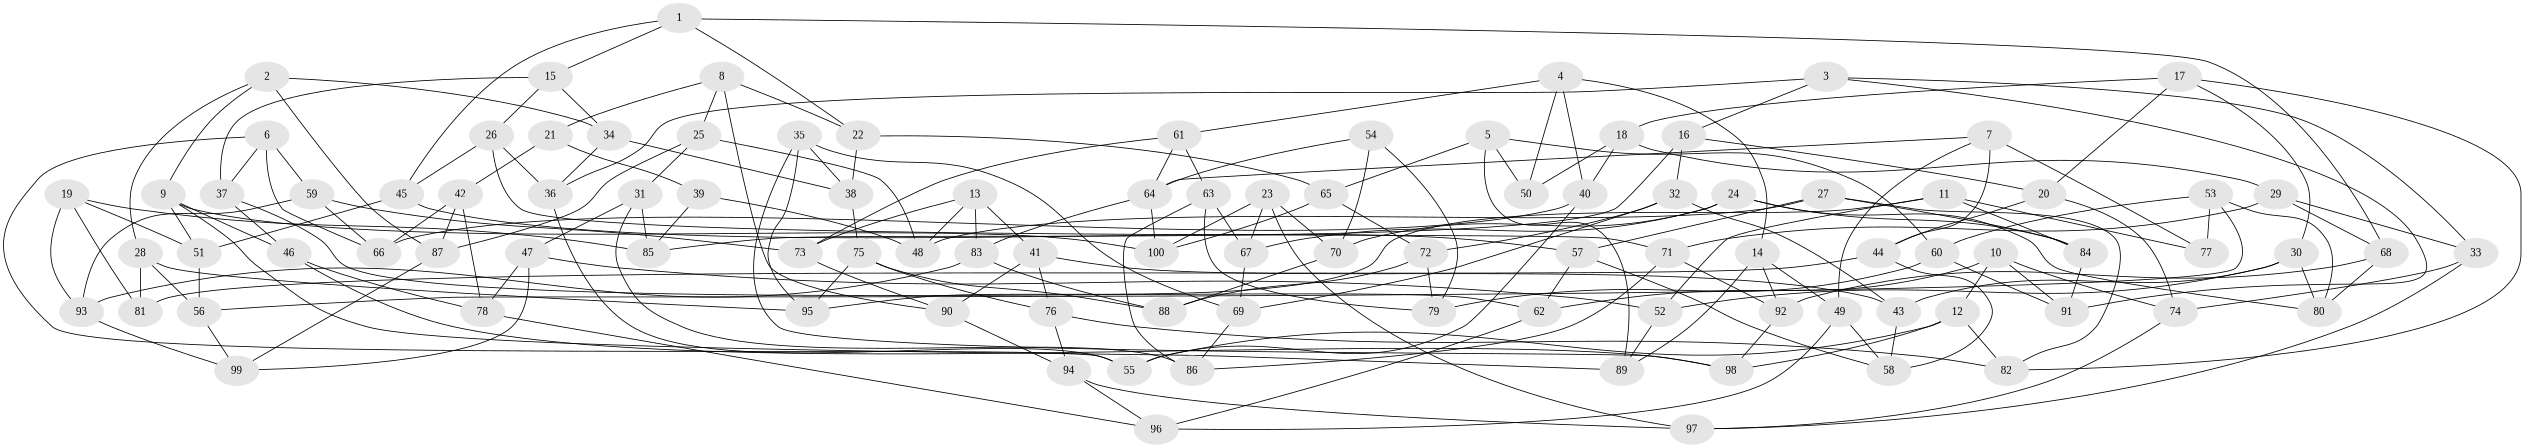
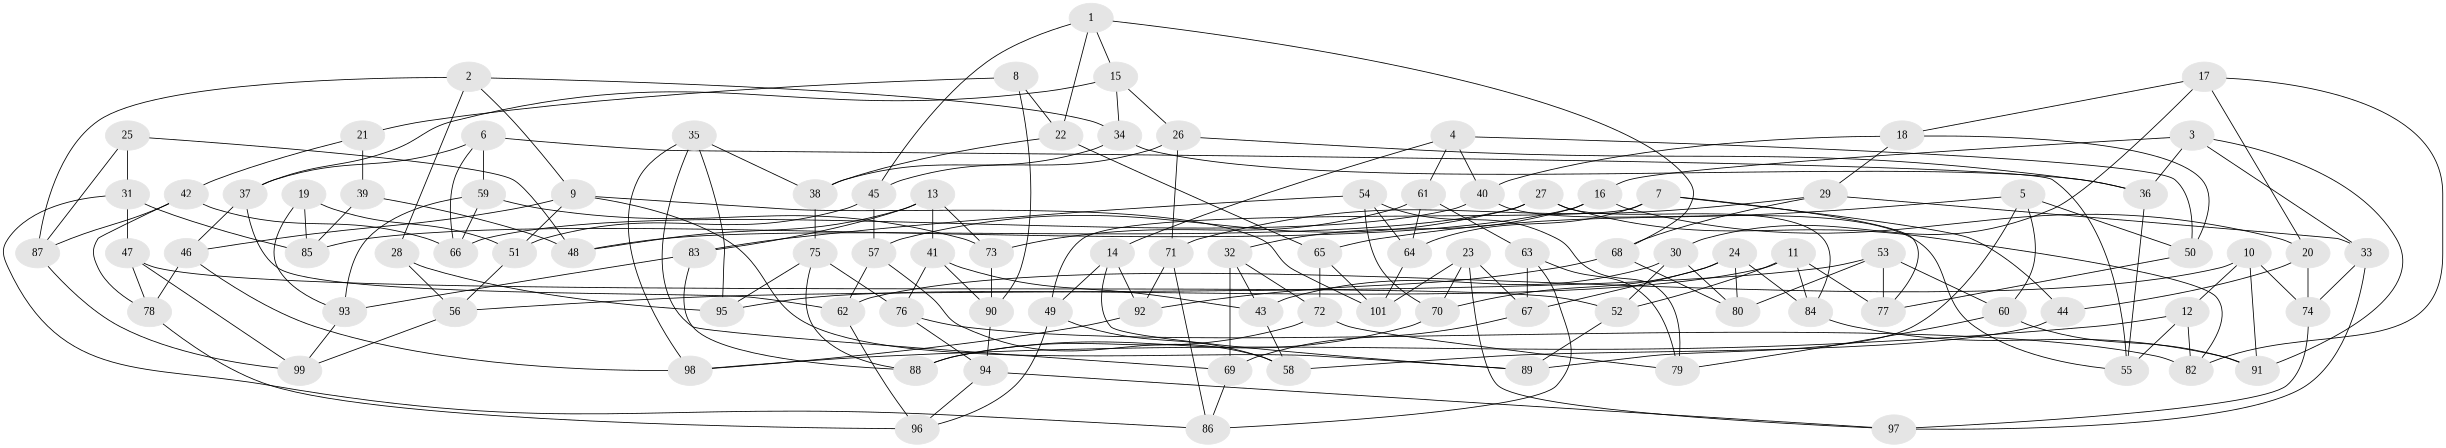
(710, 106) -> none
(1071, 217) -> (1123, 209)
(1156, 253) -> (1379, 312)
none -> (2044, 281)
(140, 312) -> none
